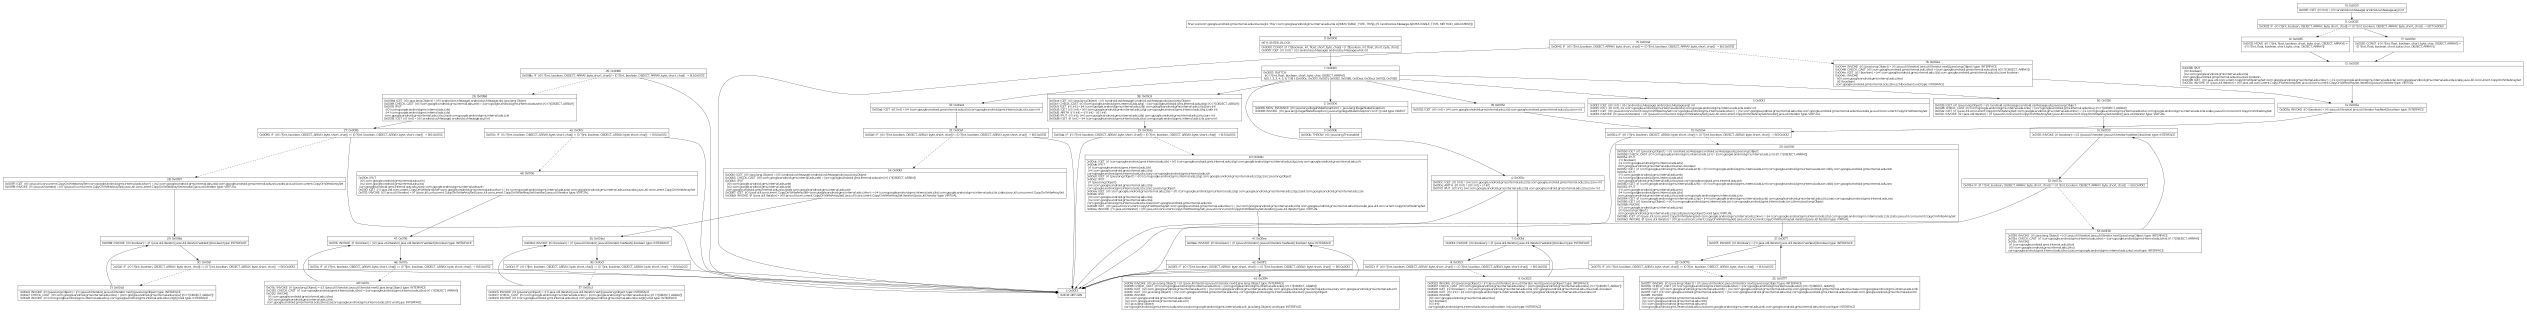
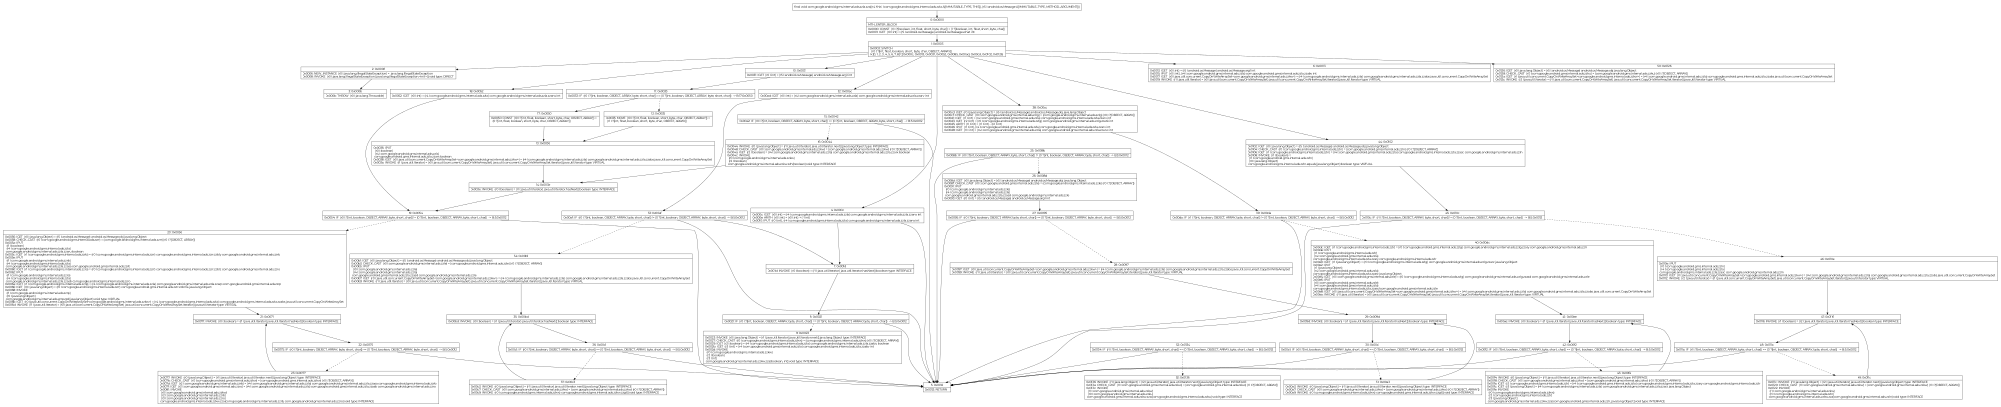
none -> (861, 62)
(2104, 133) -> none
none -> (1385, 153)
(1550, 258) -> (775, 234)
